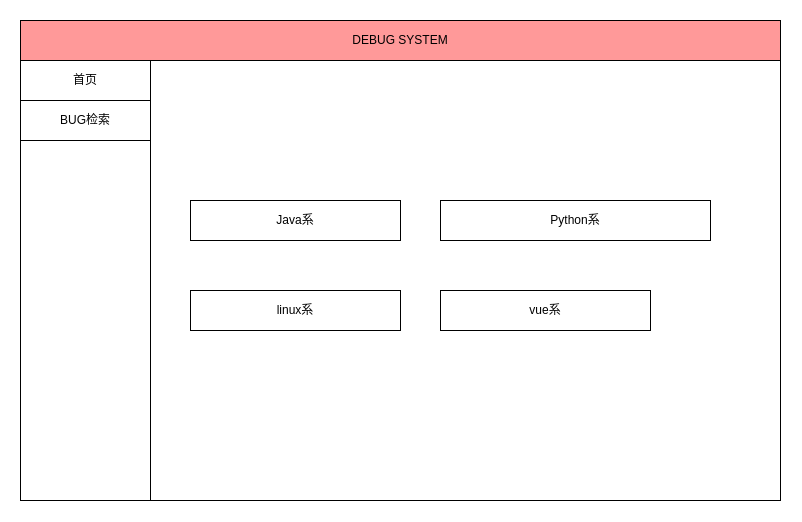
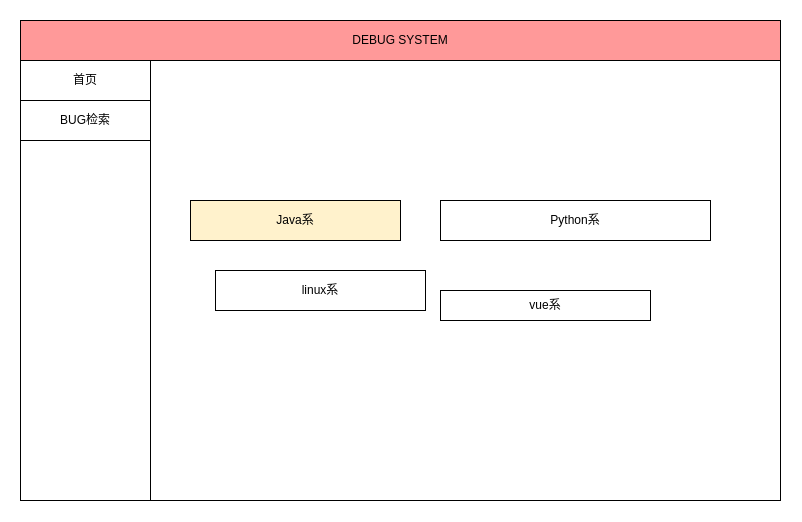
(296, 221) -> (296, 221)
(296, 311) -> (321, 291)
(546, 311) -> (546, 306)
